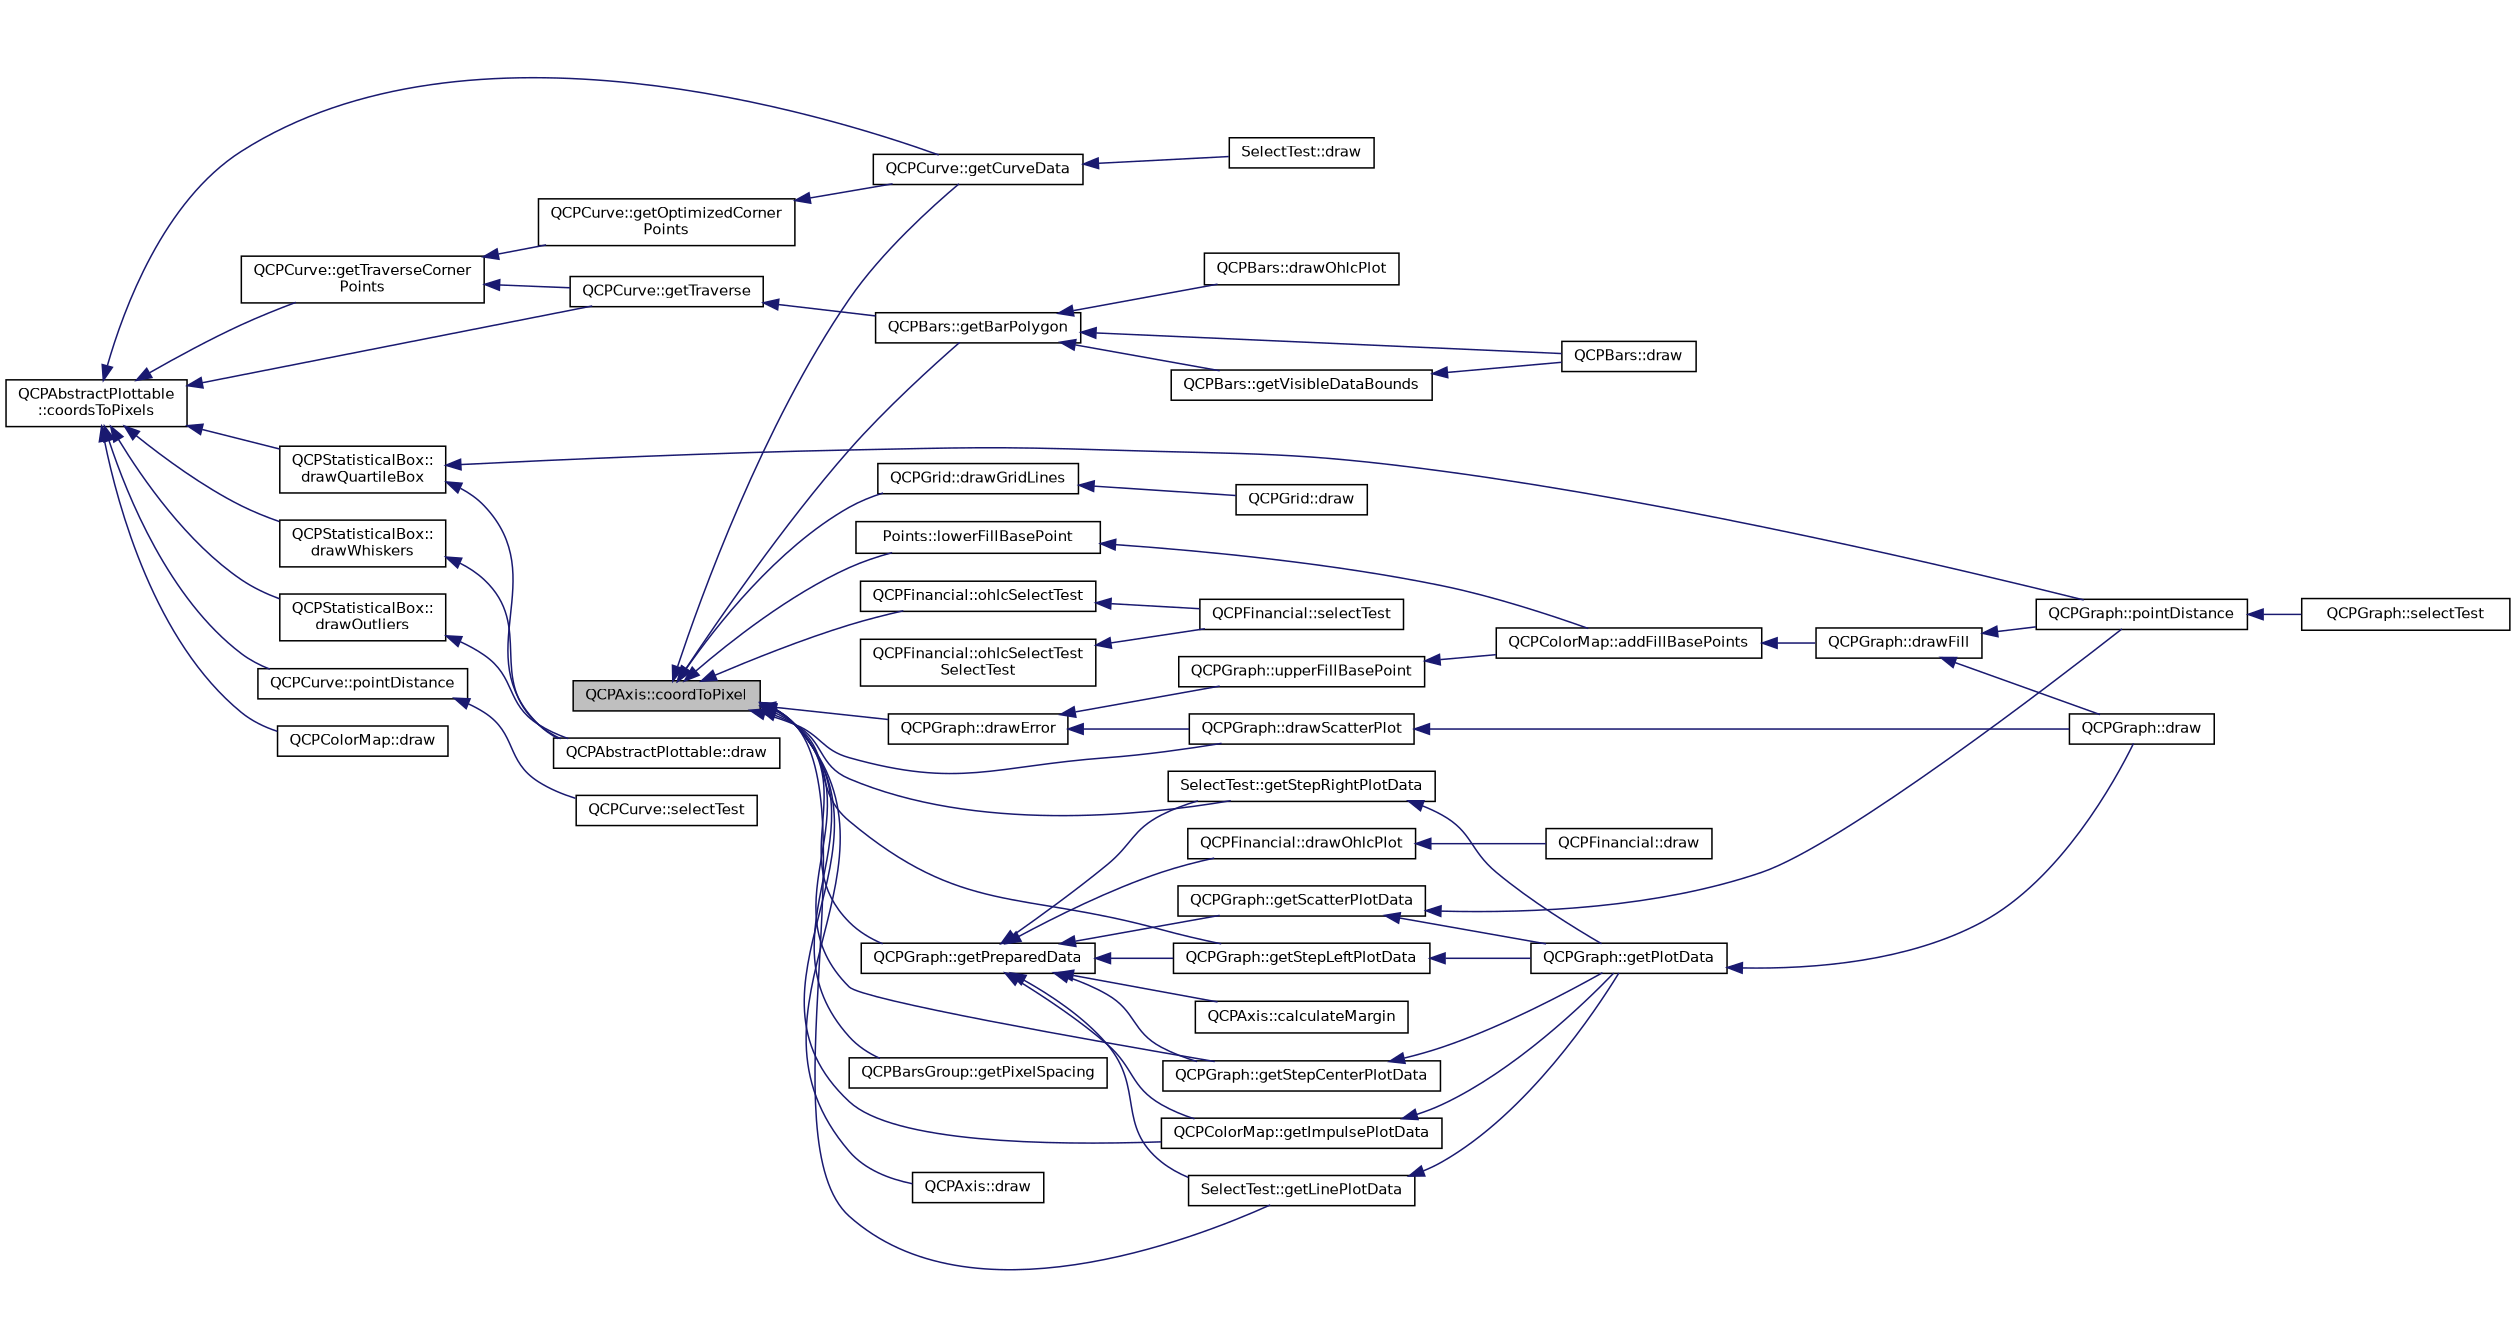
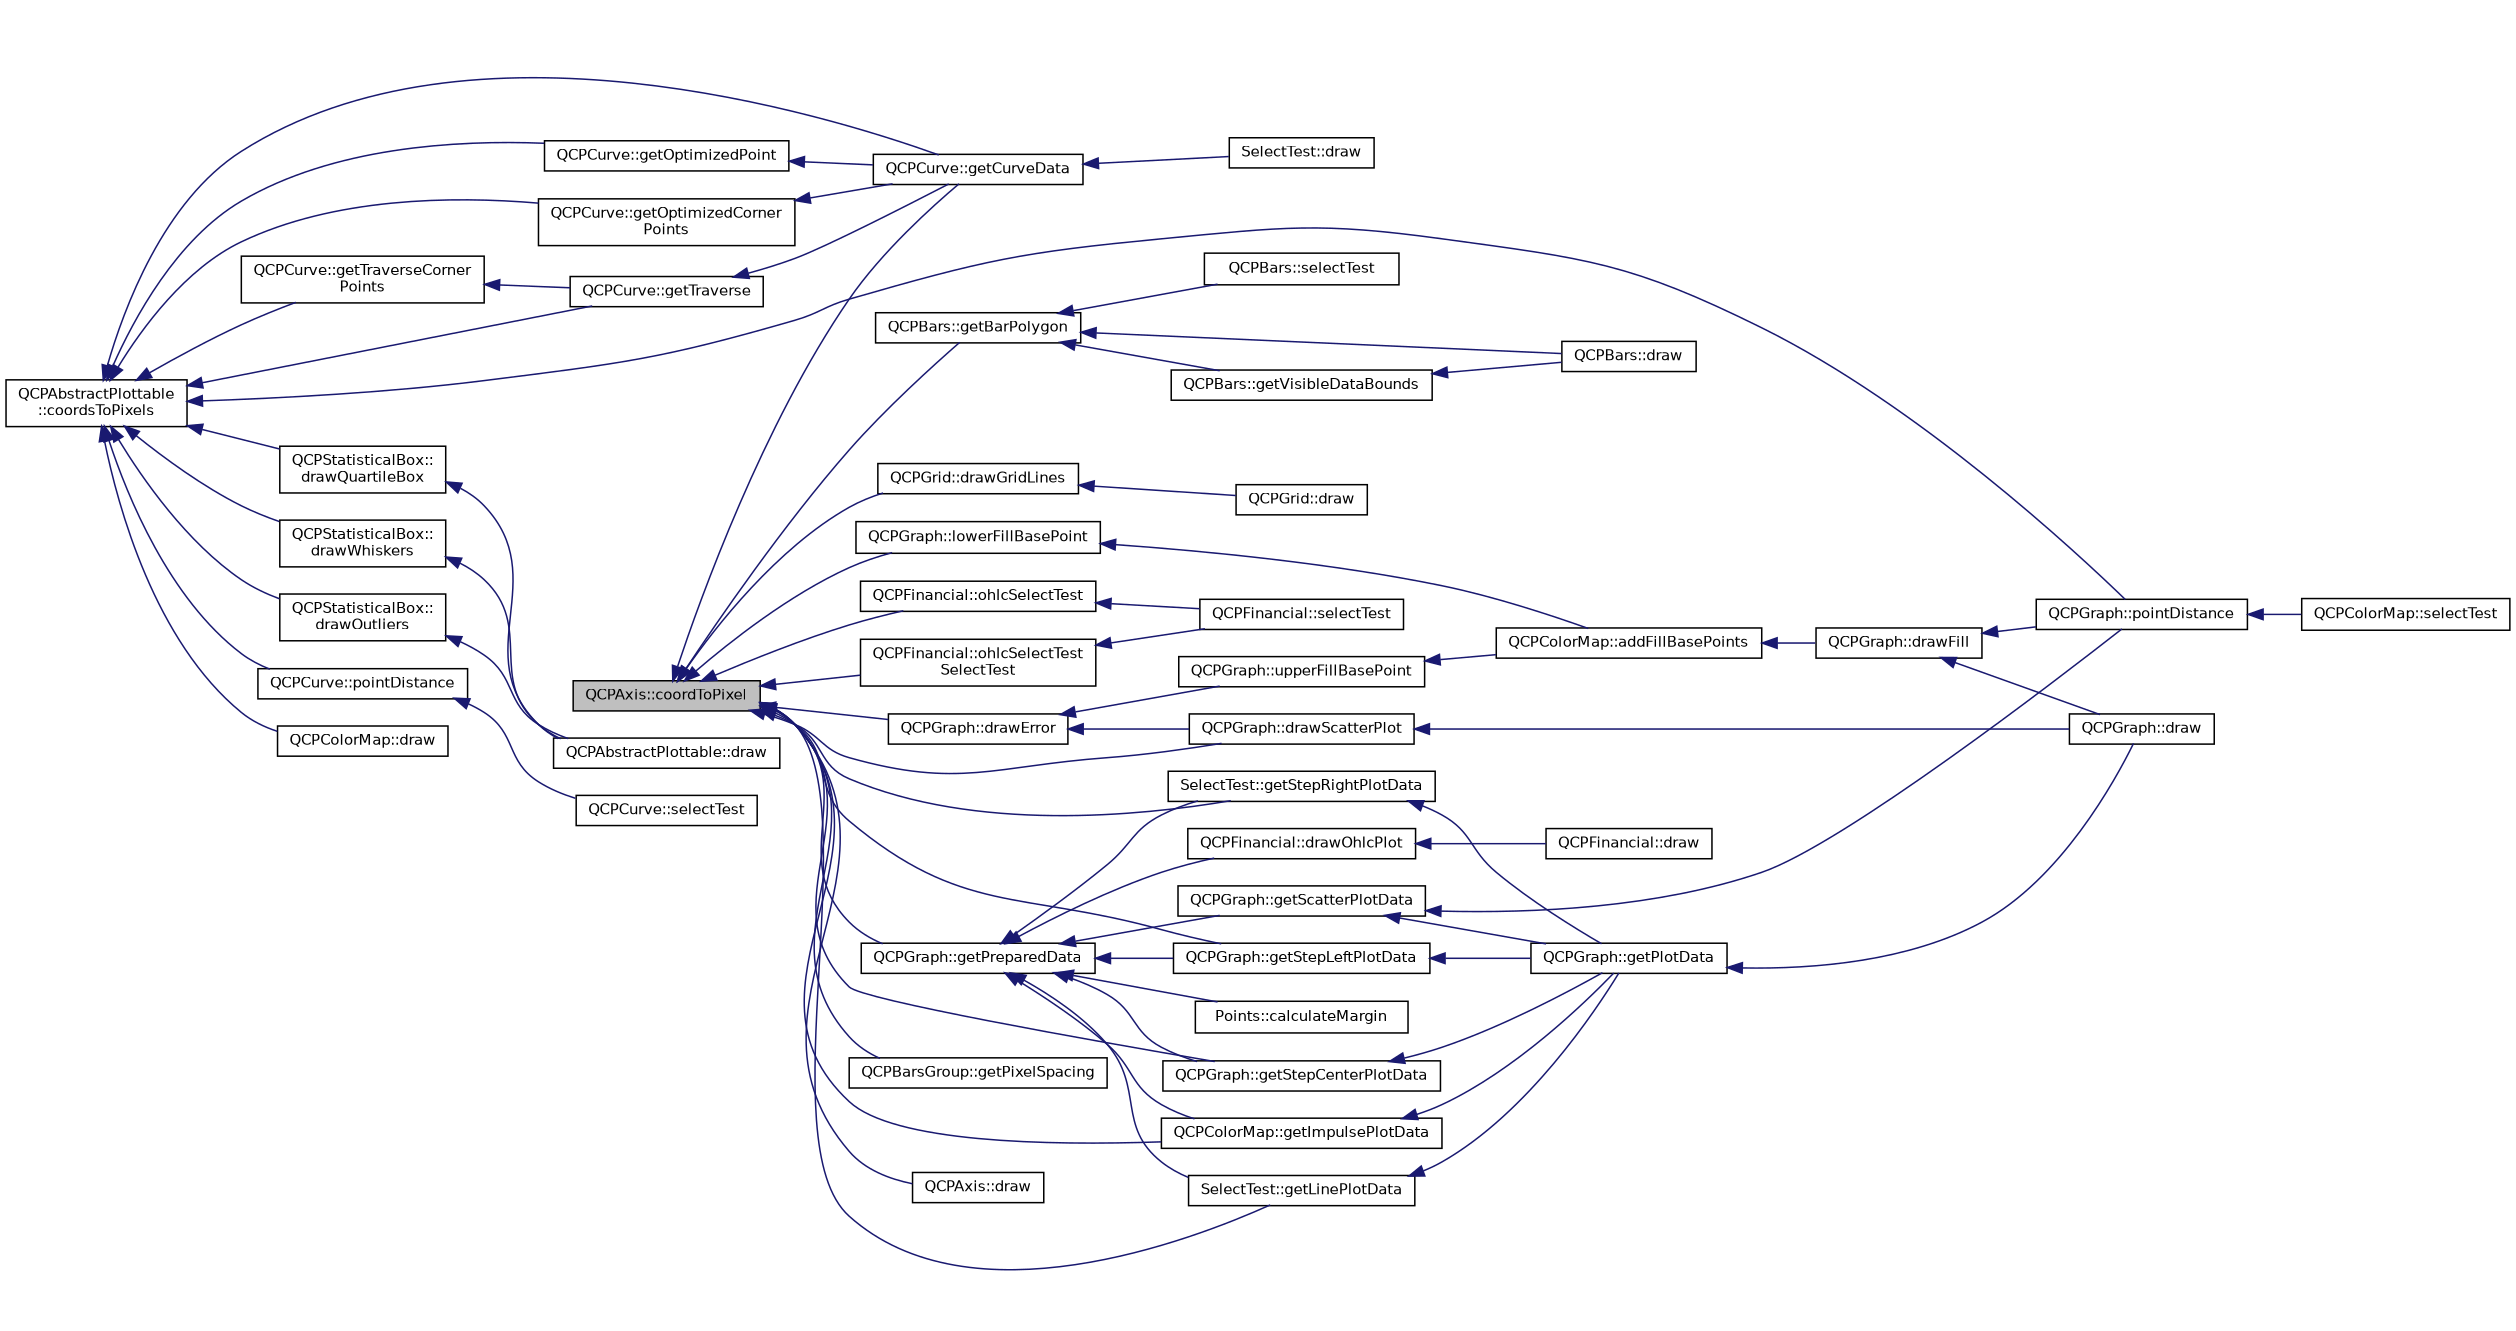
none -> (667, 156)
(522, 249) -> (300, 220)
(1302, 269) -> (1302, 269)
(827, 310) -> (851, 233)
(1279, 455) -> (1208, 234)
(978, 537) -> (978, 537)
(2406, 614) -> (2406, 614)
none -> (818, 680)
(1302, 1017) -> (1302, 1017)
